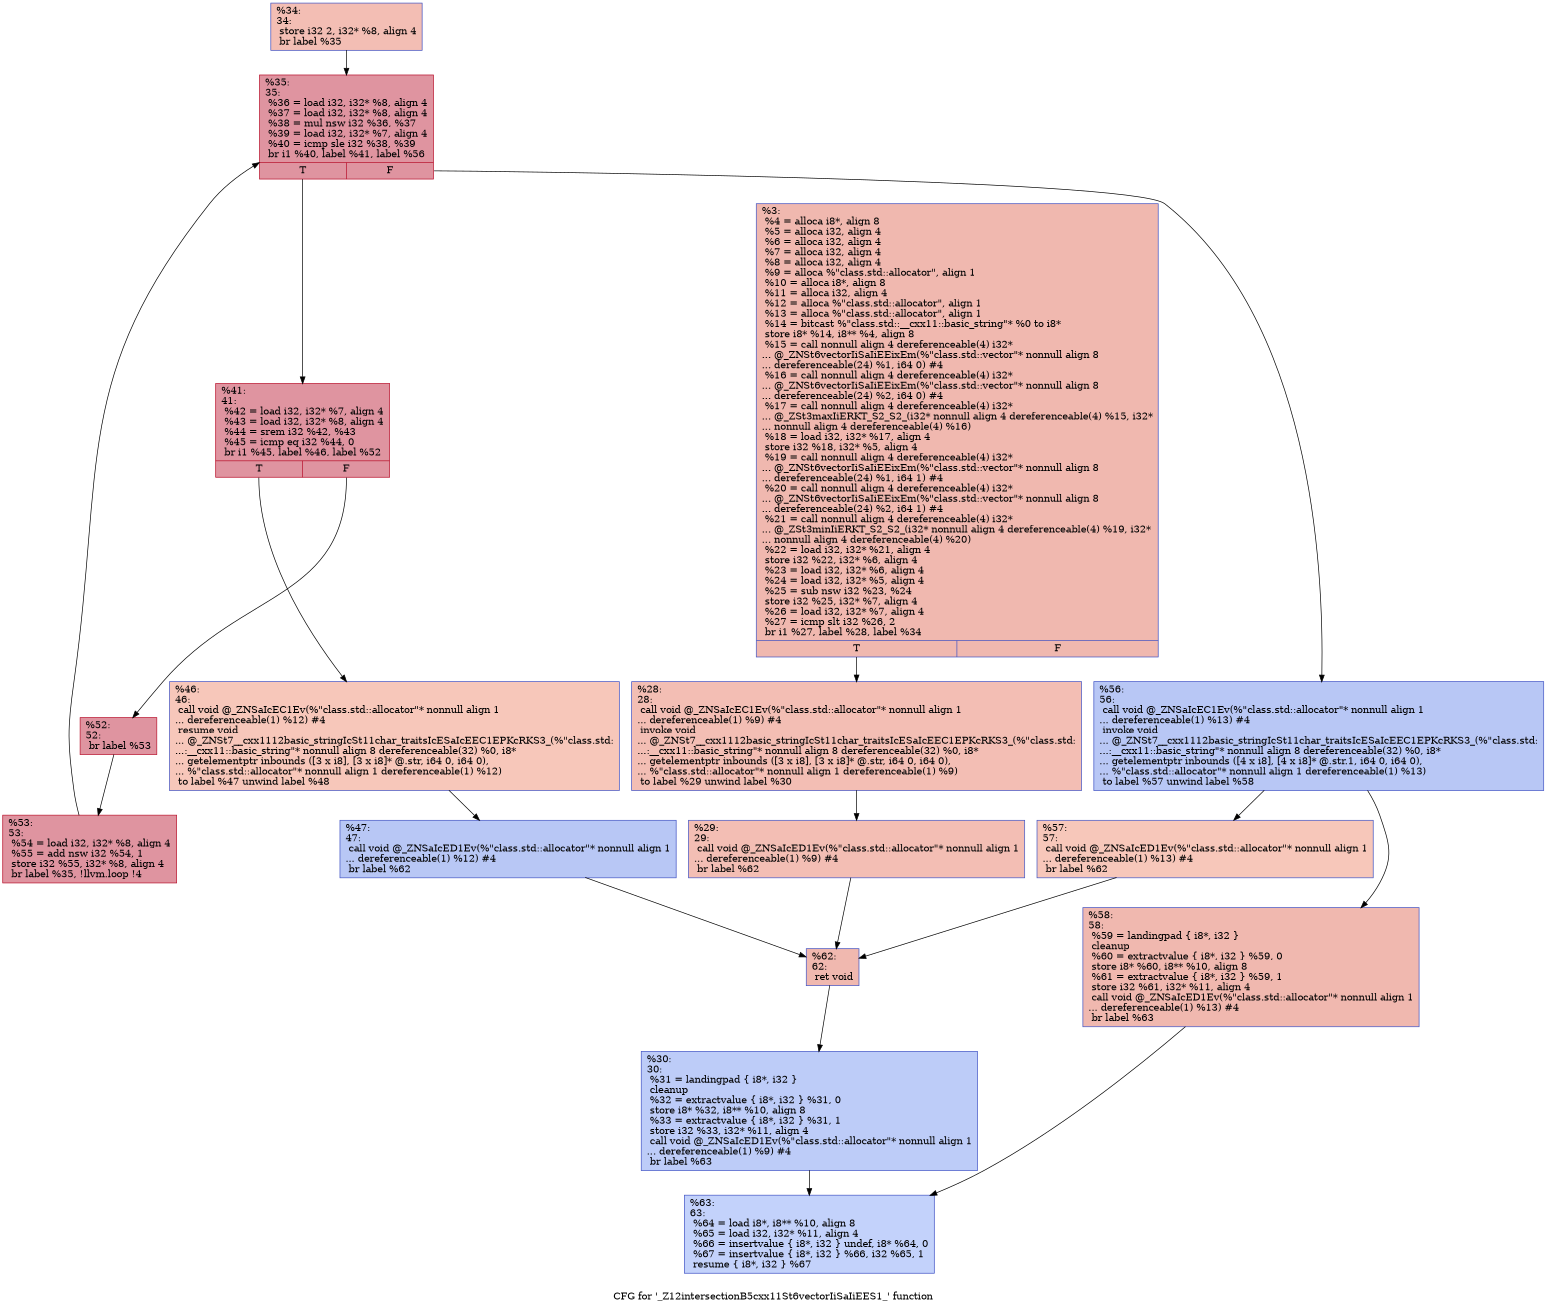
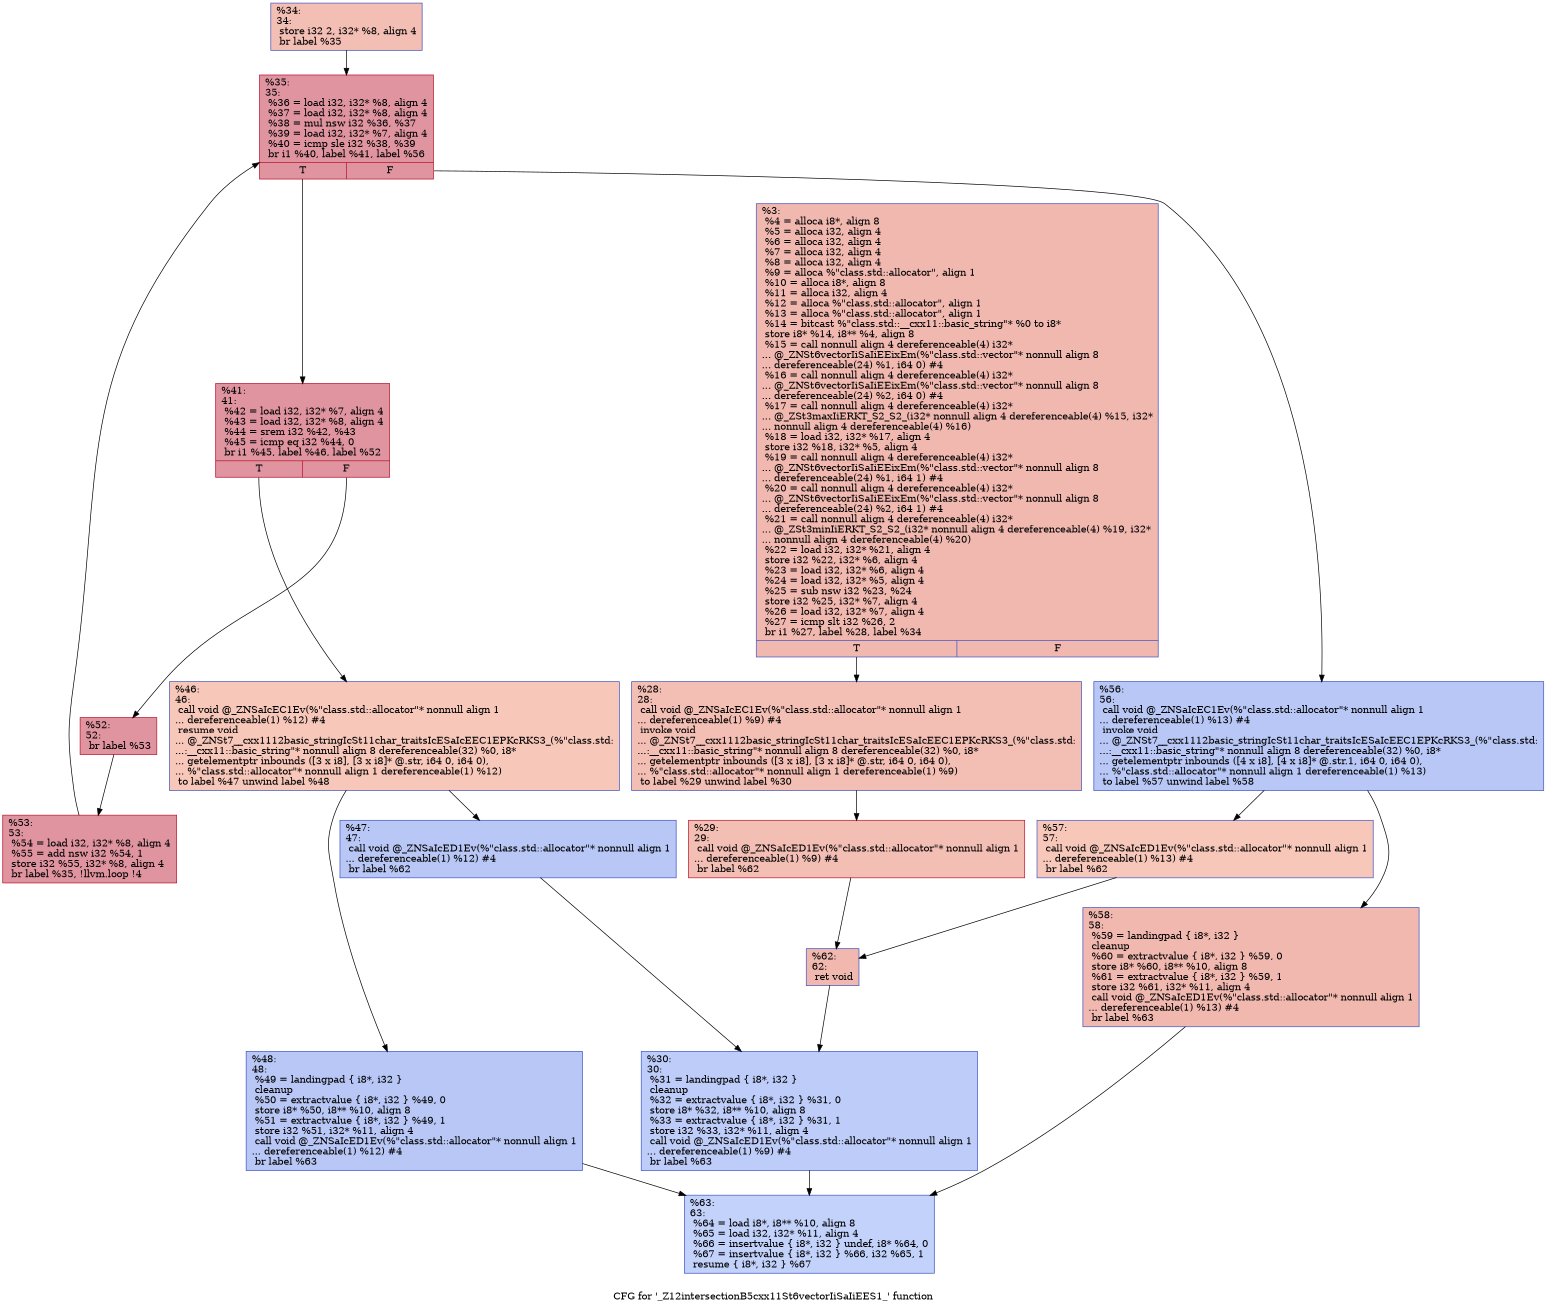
(857, 849) -> (857, 849)
(692, 916) -> (638, 962)
none -> (414, 1111)
